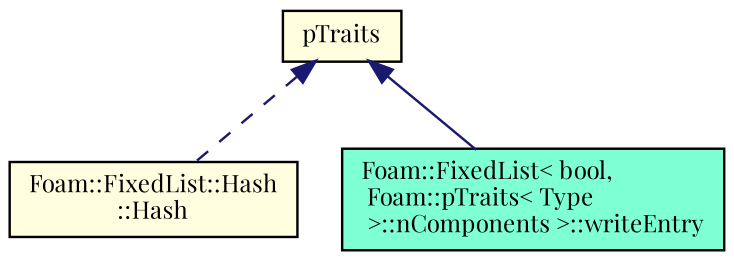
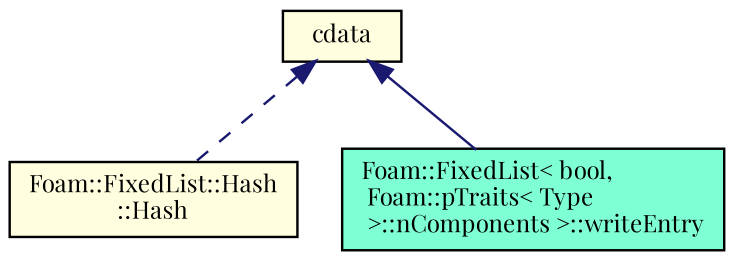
(342, 36) -> (342, 36)
